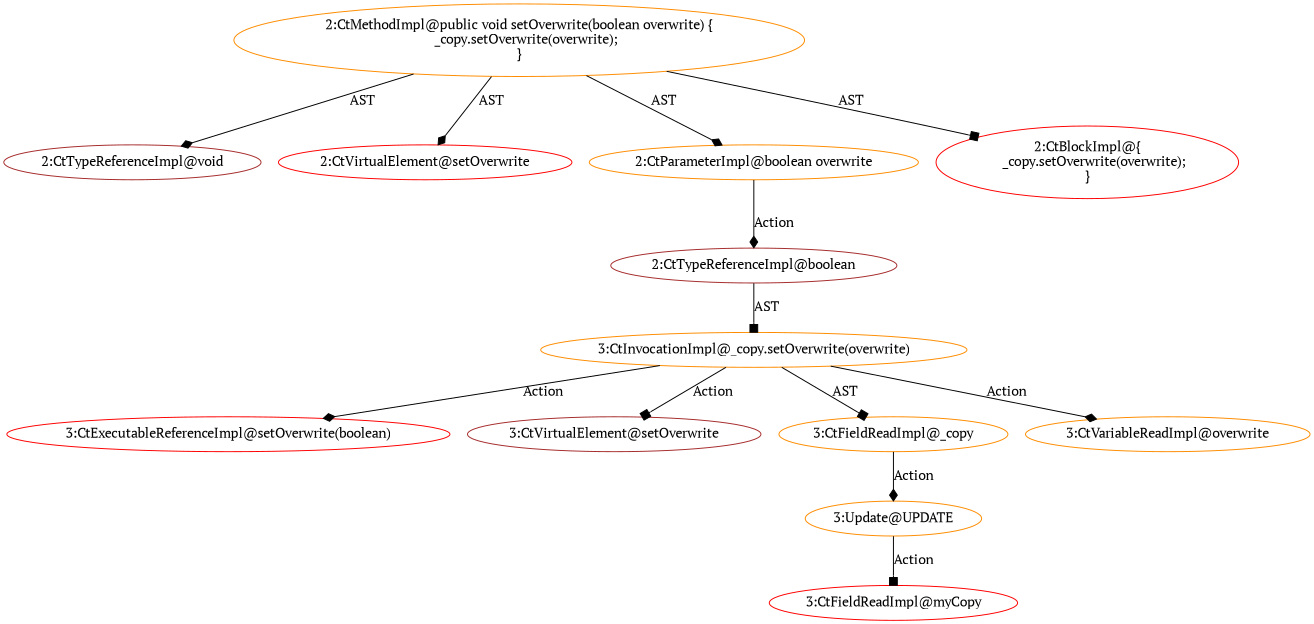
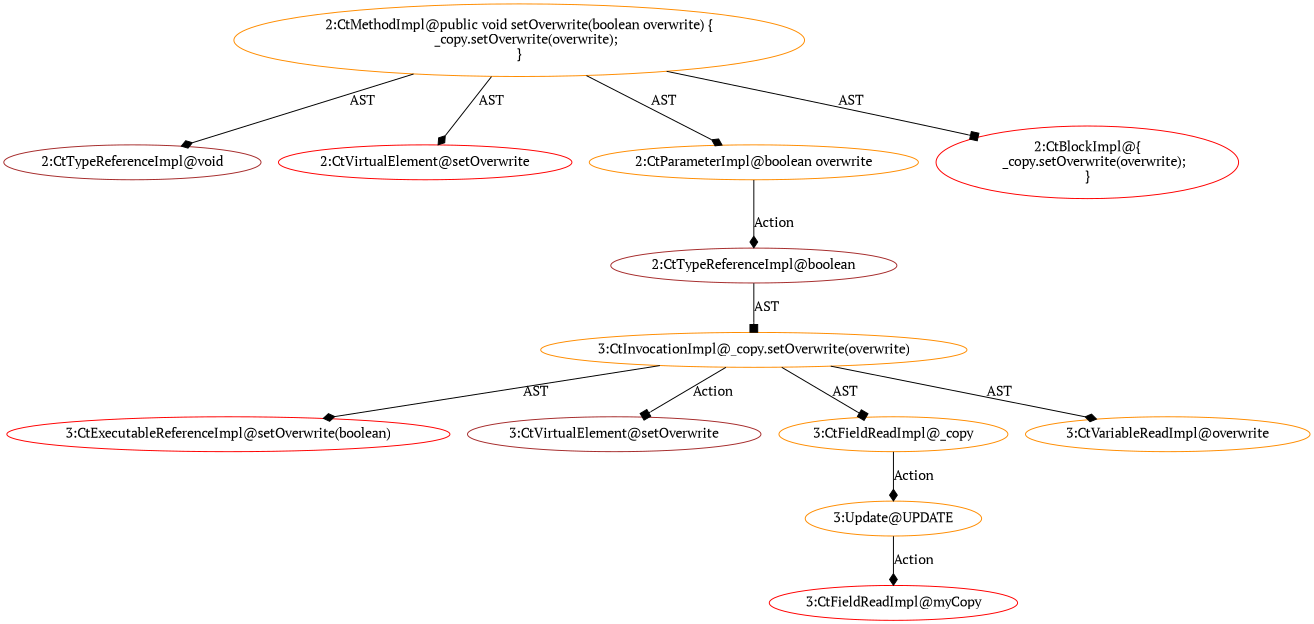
(543, 392) -> (536, 392)
(1007, 392) -> (1000, 392)
(893, 556) -> (893, 555)
